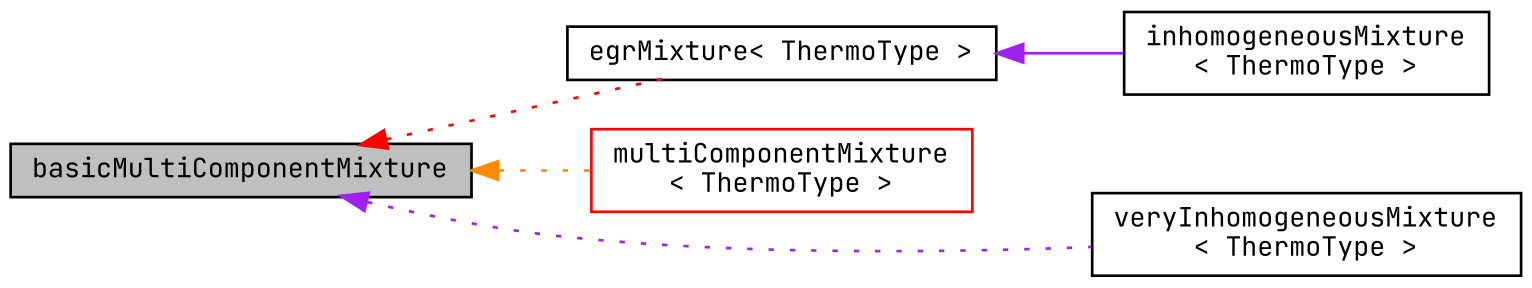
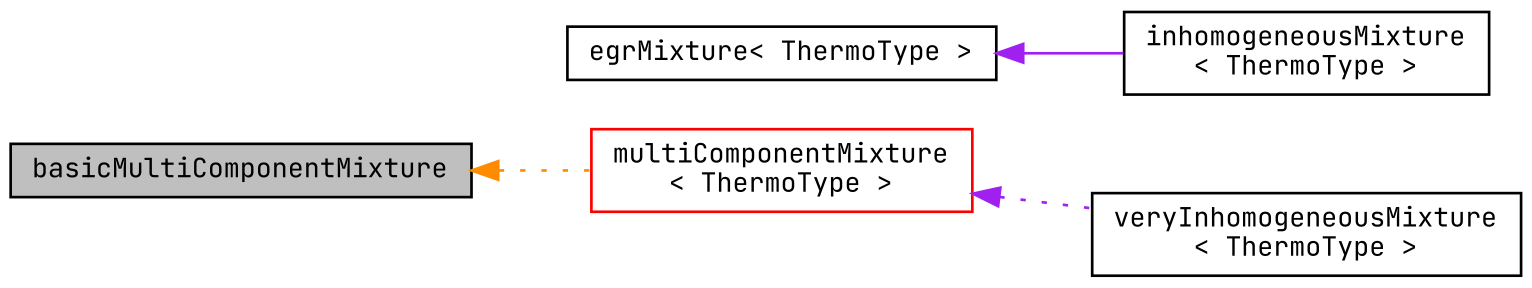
(525, 109) -> none
(728, 248) -> (1046, 203)
